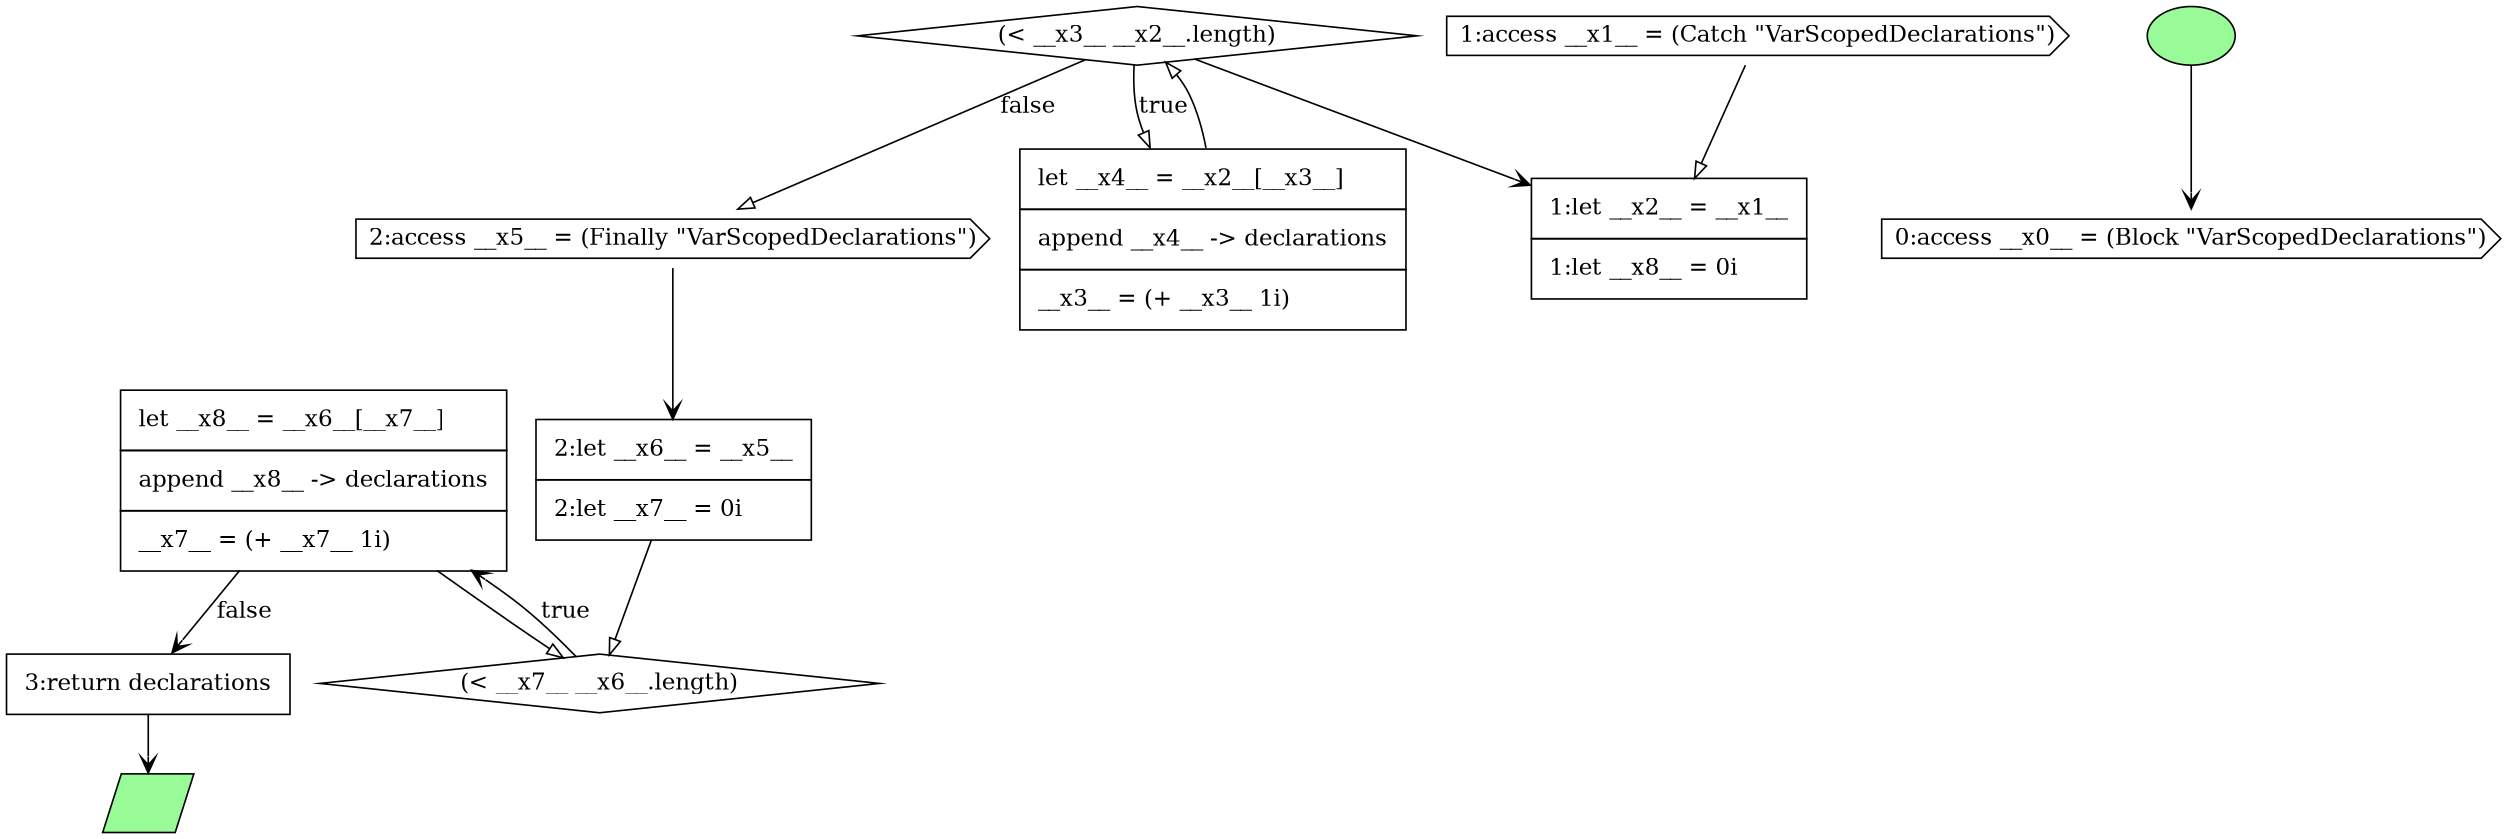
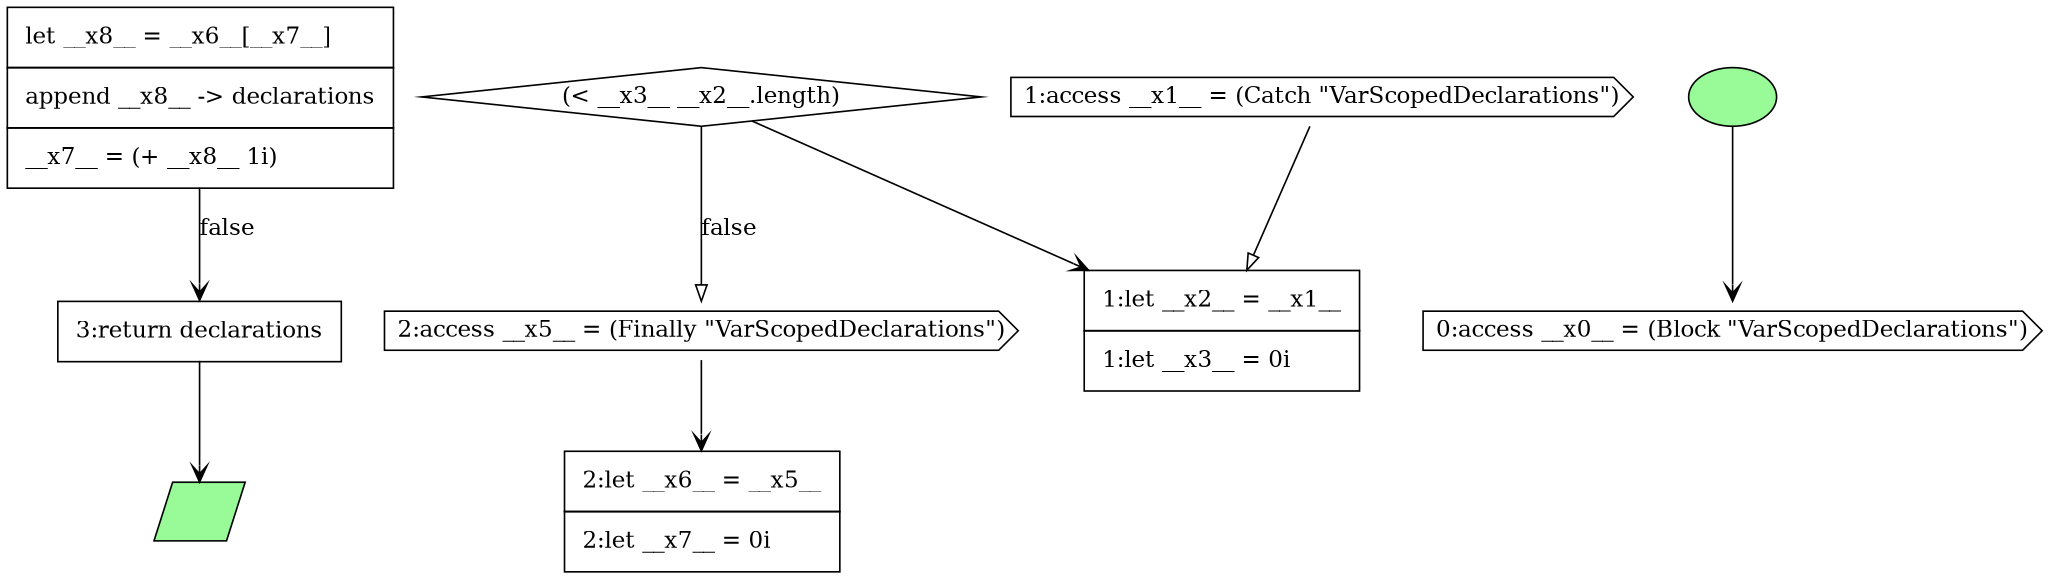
(1212, 239) -> none
(1644, 268) -> (1197, 360)
(265, 540) -> (152, 157)
(600, 683) -> none
